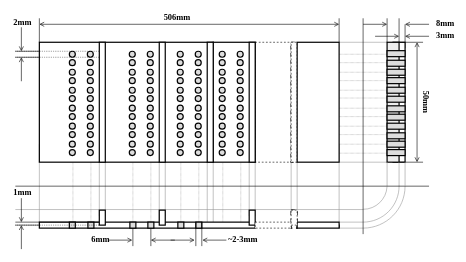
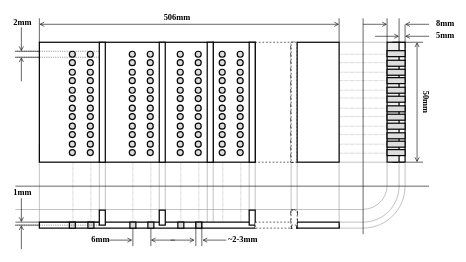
(444, 36) -> (444, 36)
